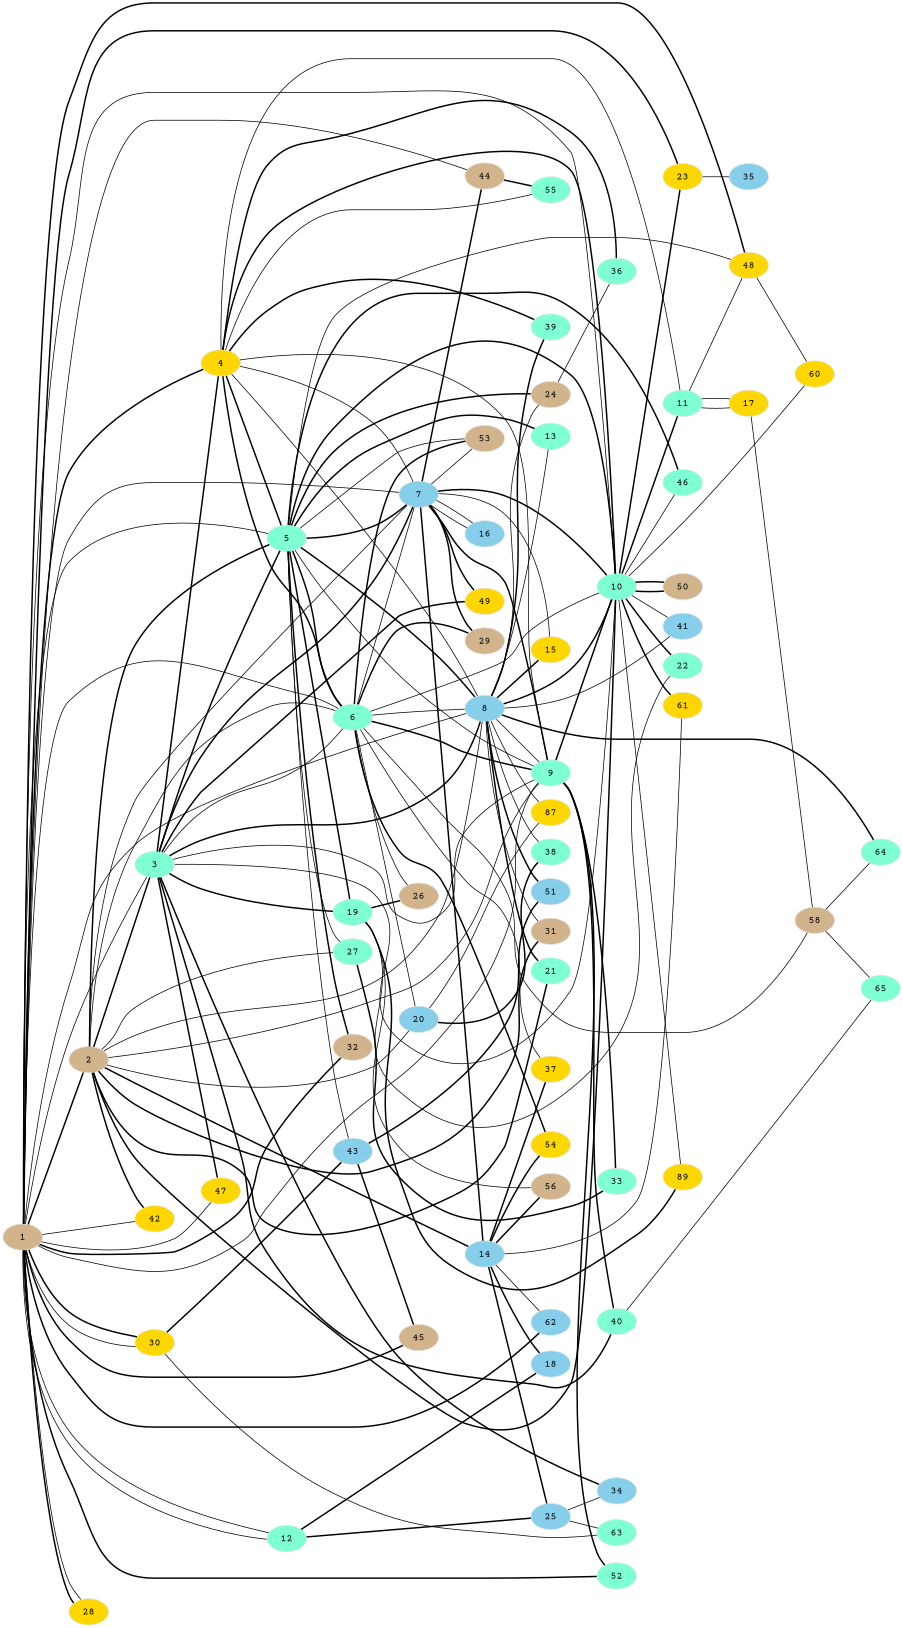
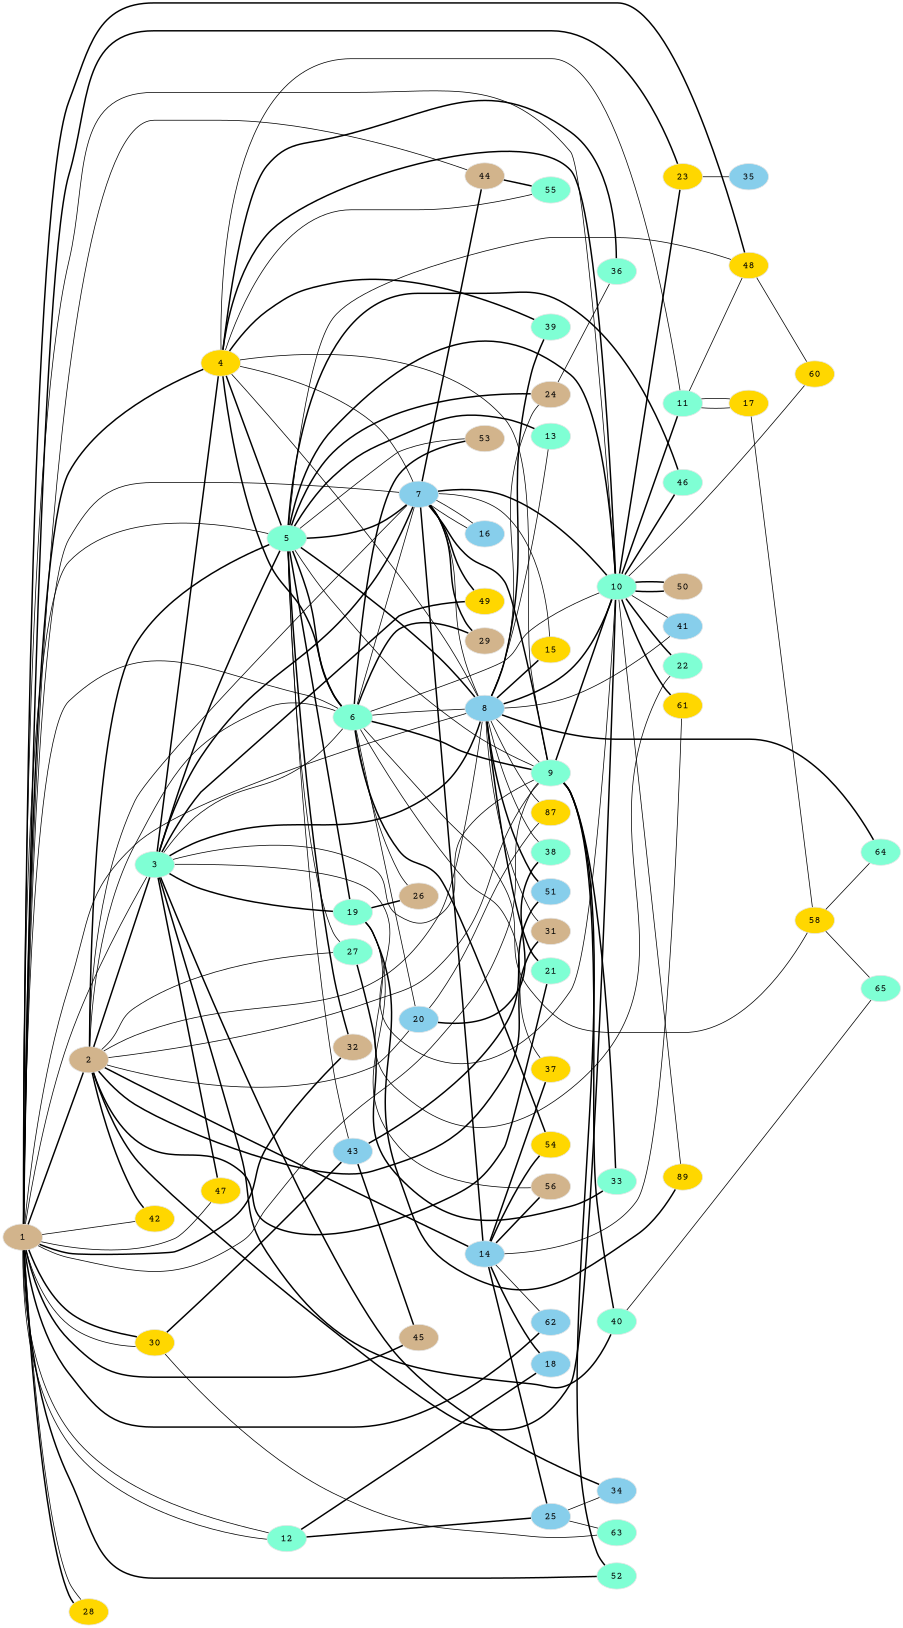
(452, 466) -> (457, 615)
(650, 535) -> (650, 535)
(815, 920) -> (815, 920)
